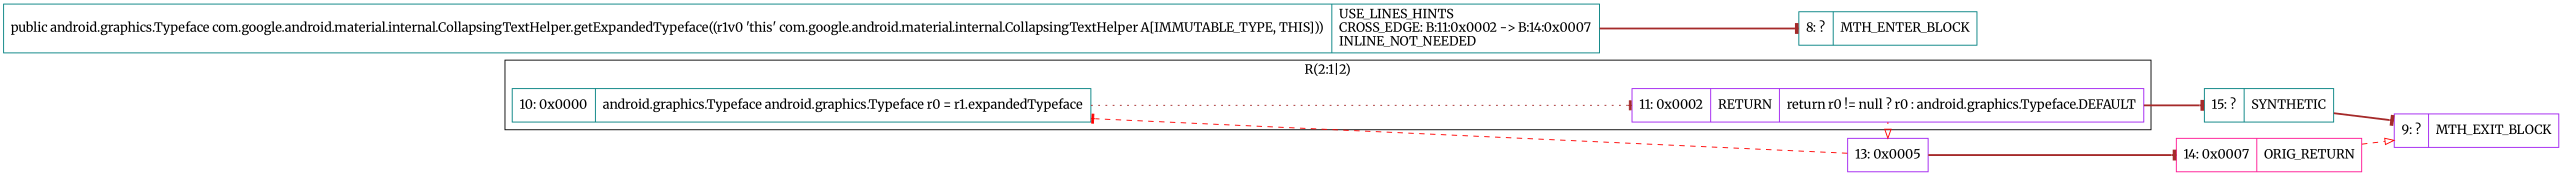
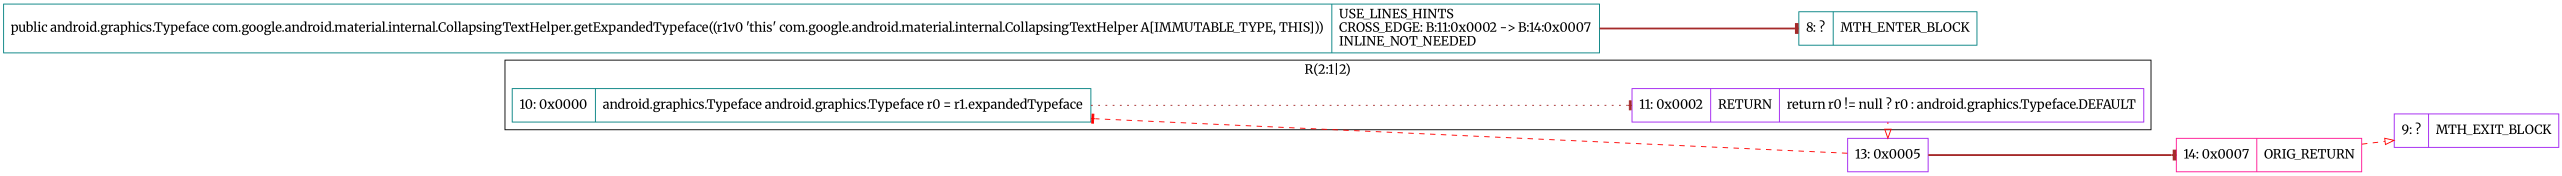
(2269, 105) -> none
